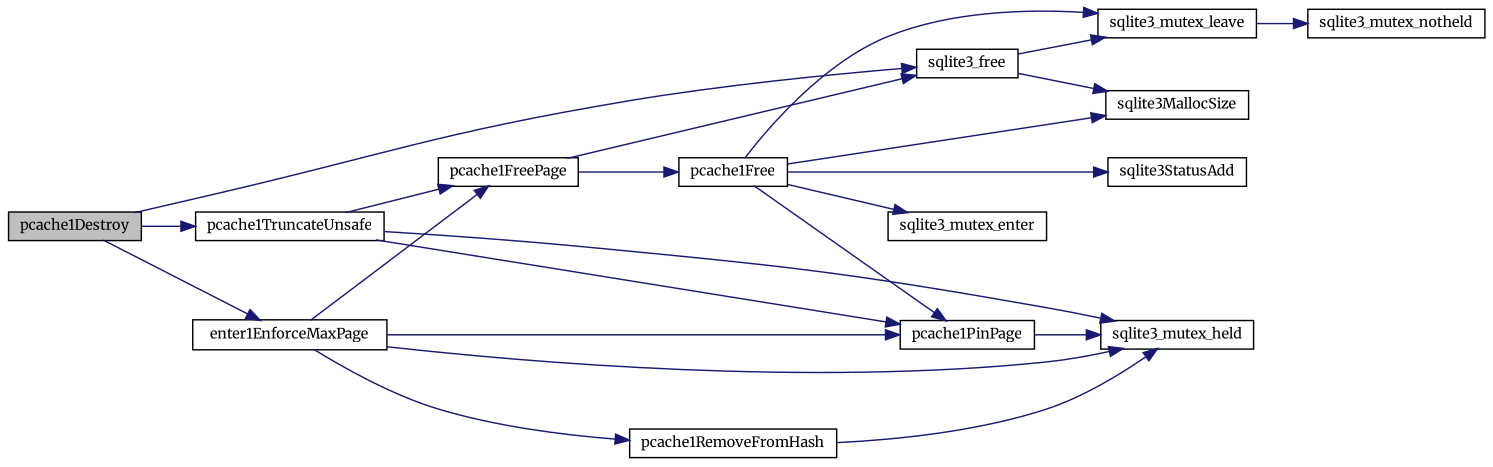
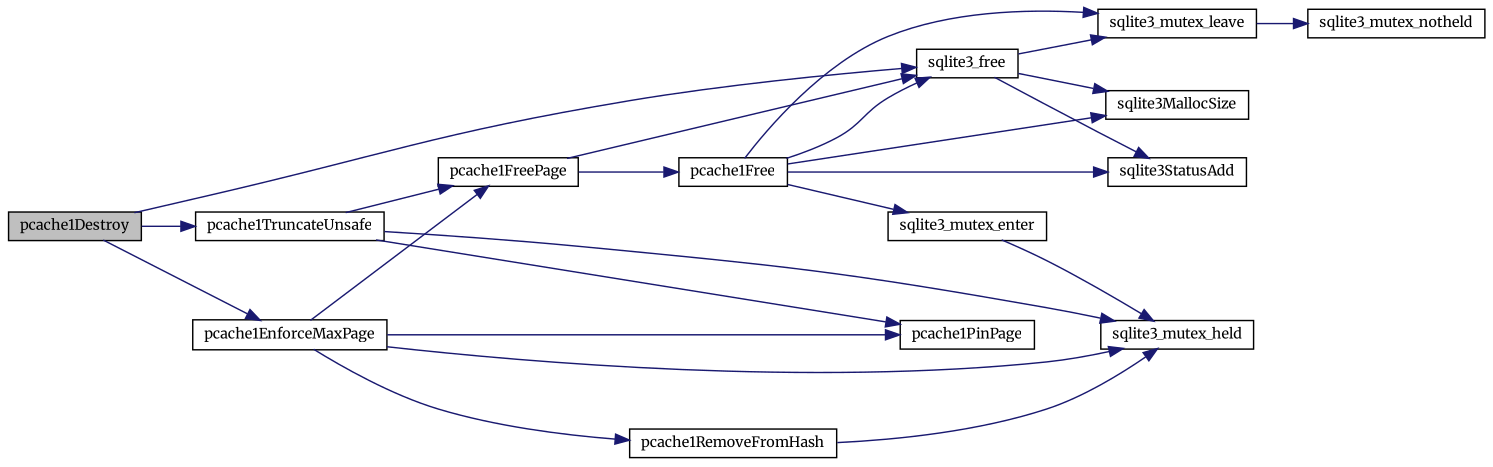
none -> (1062, 113)
(844, 249) -> (855, 126)
(290, 335) -> (290, 335)
(1061, 335) -> (1073, 274)
